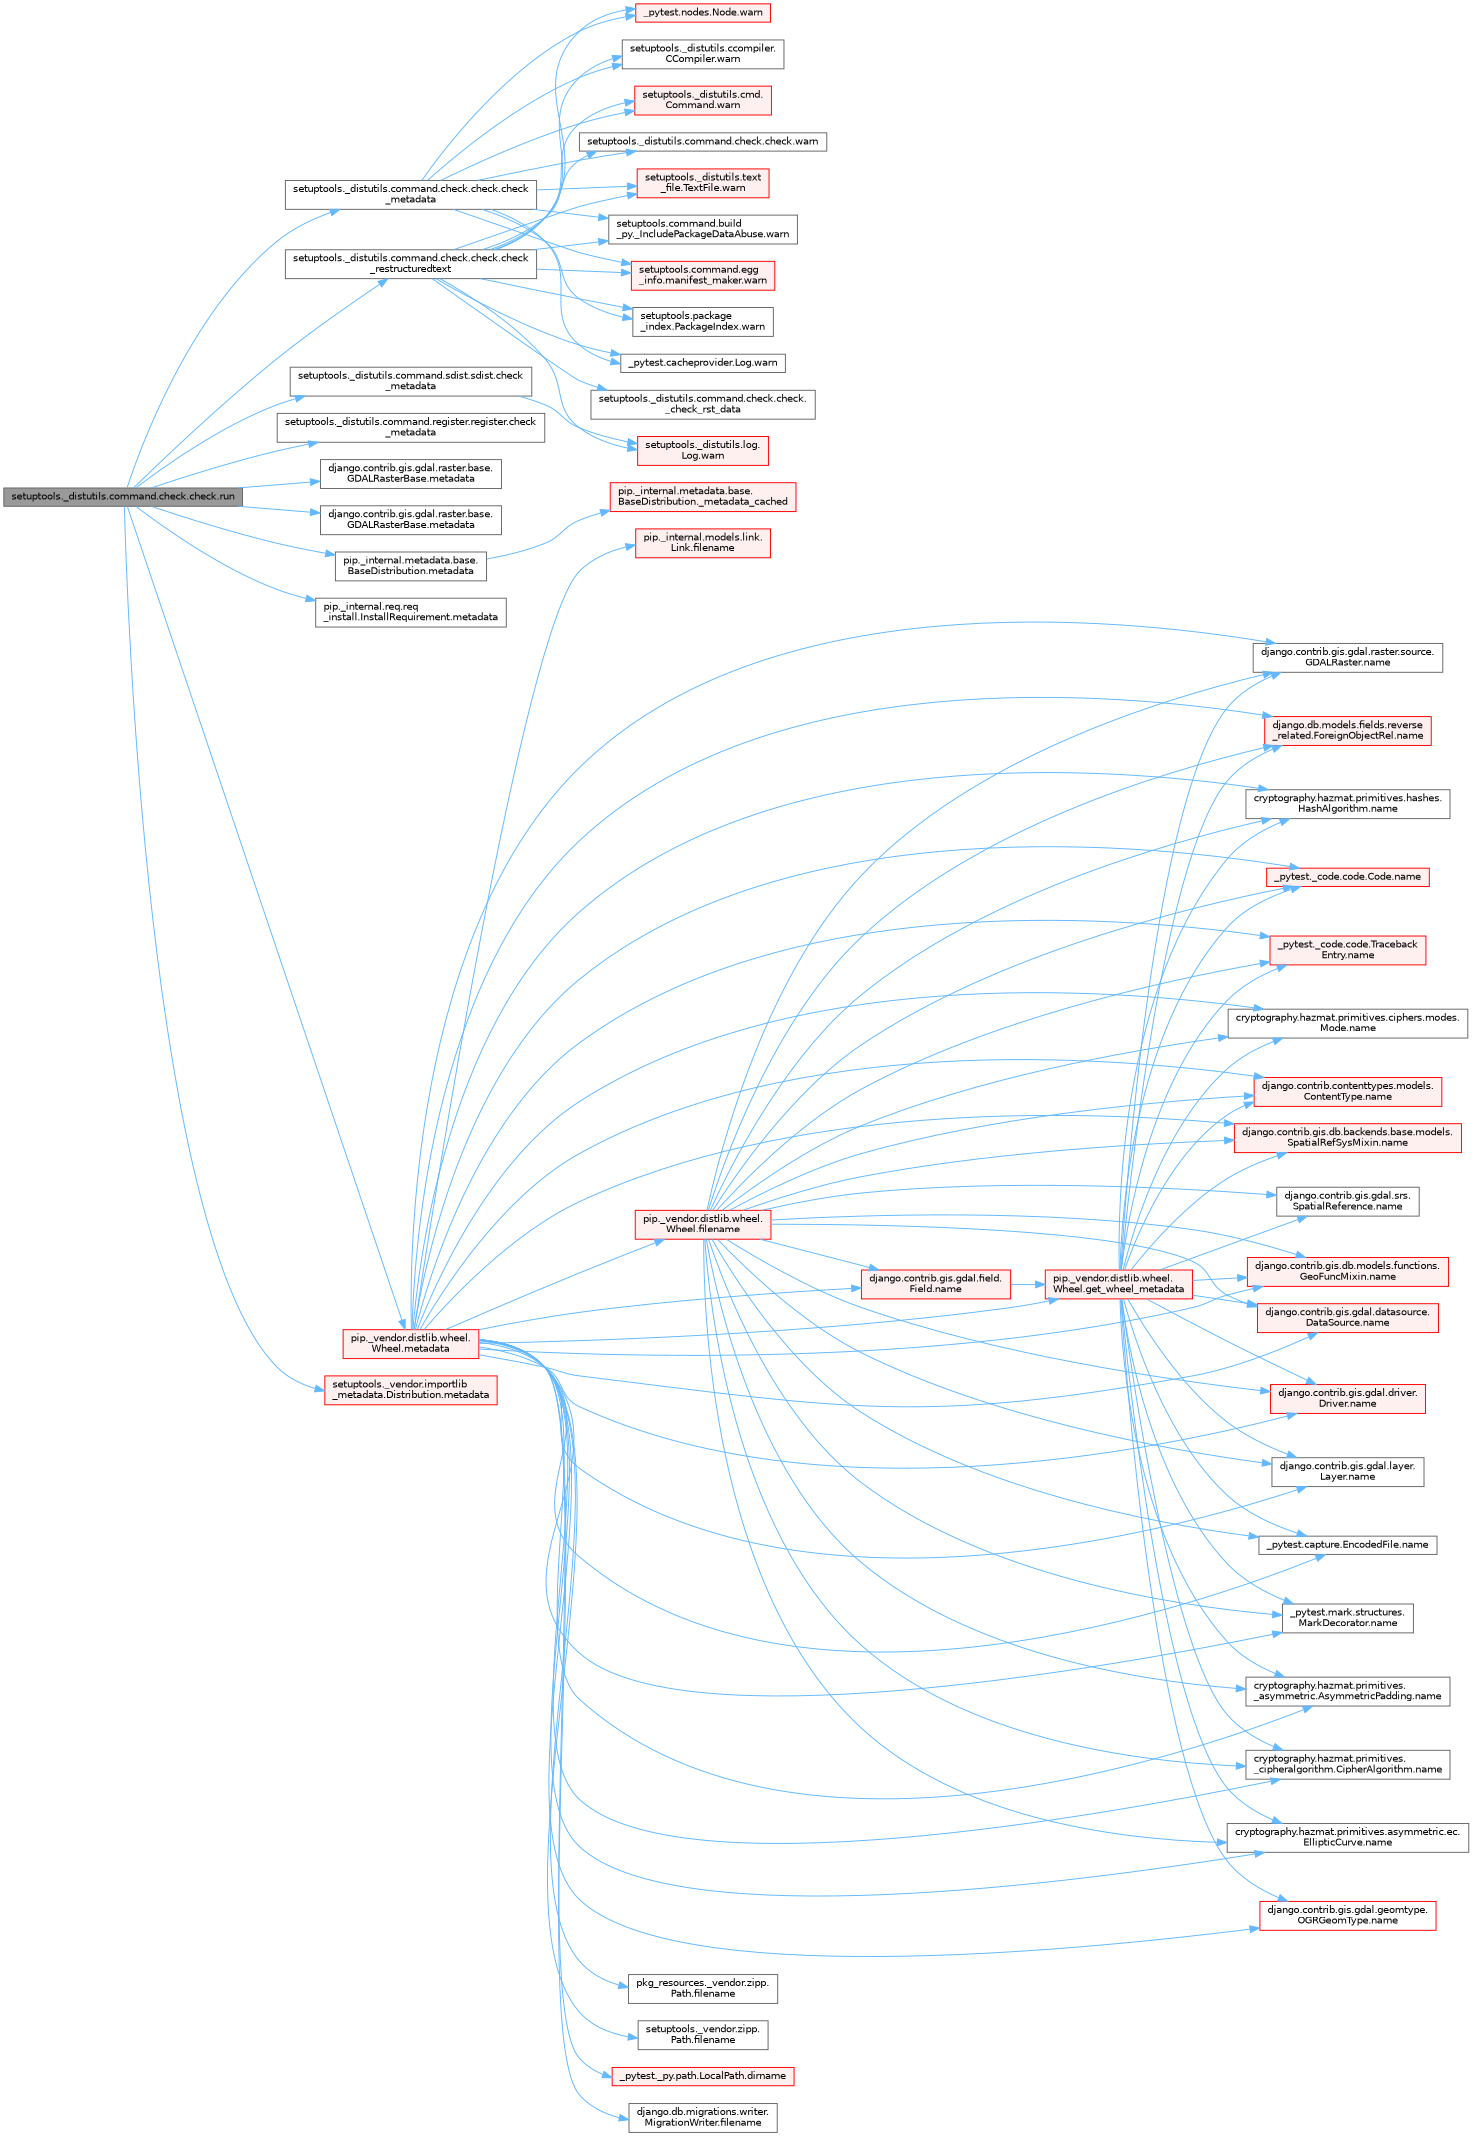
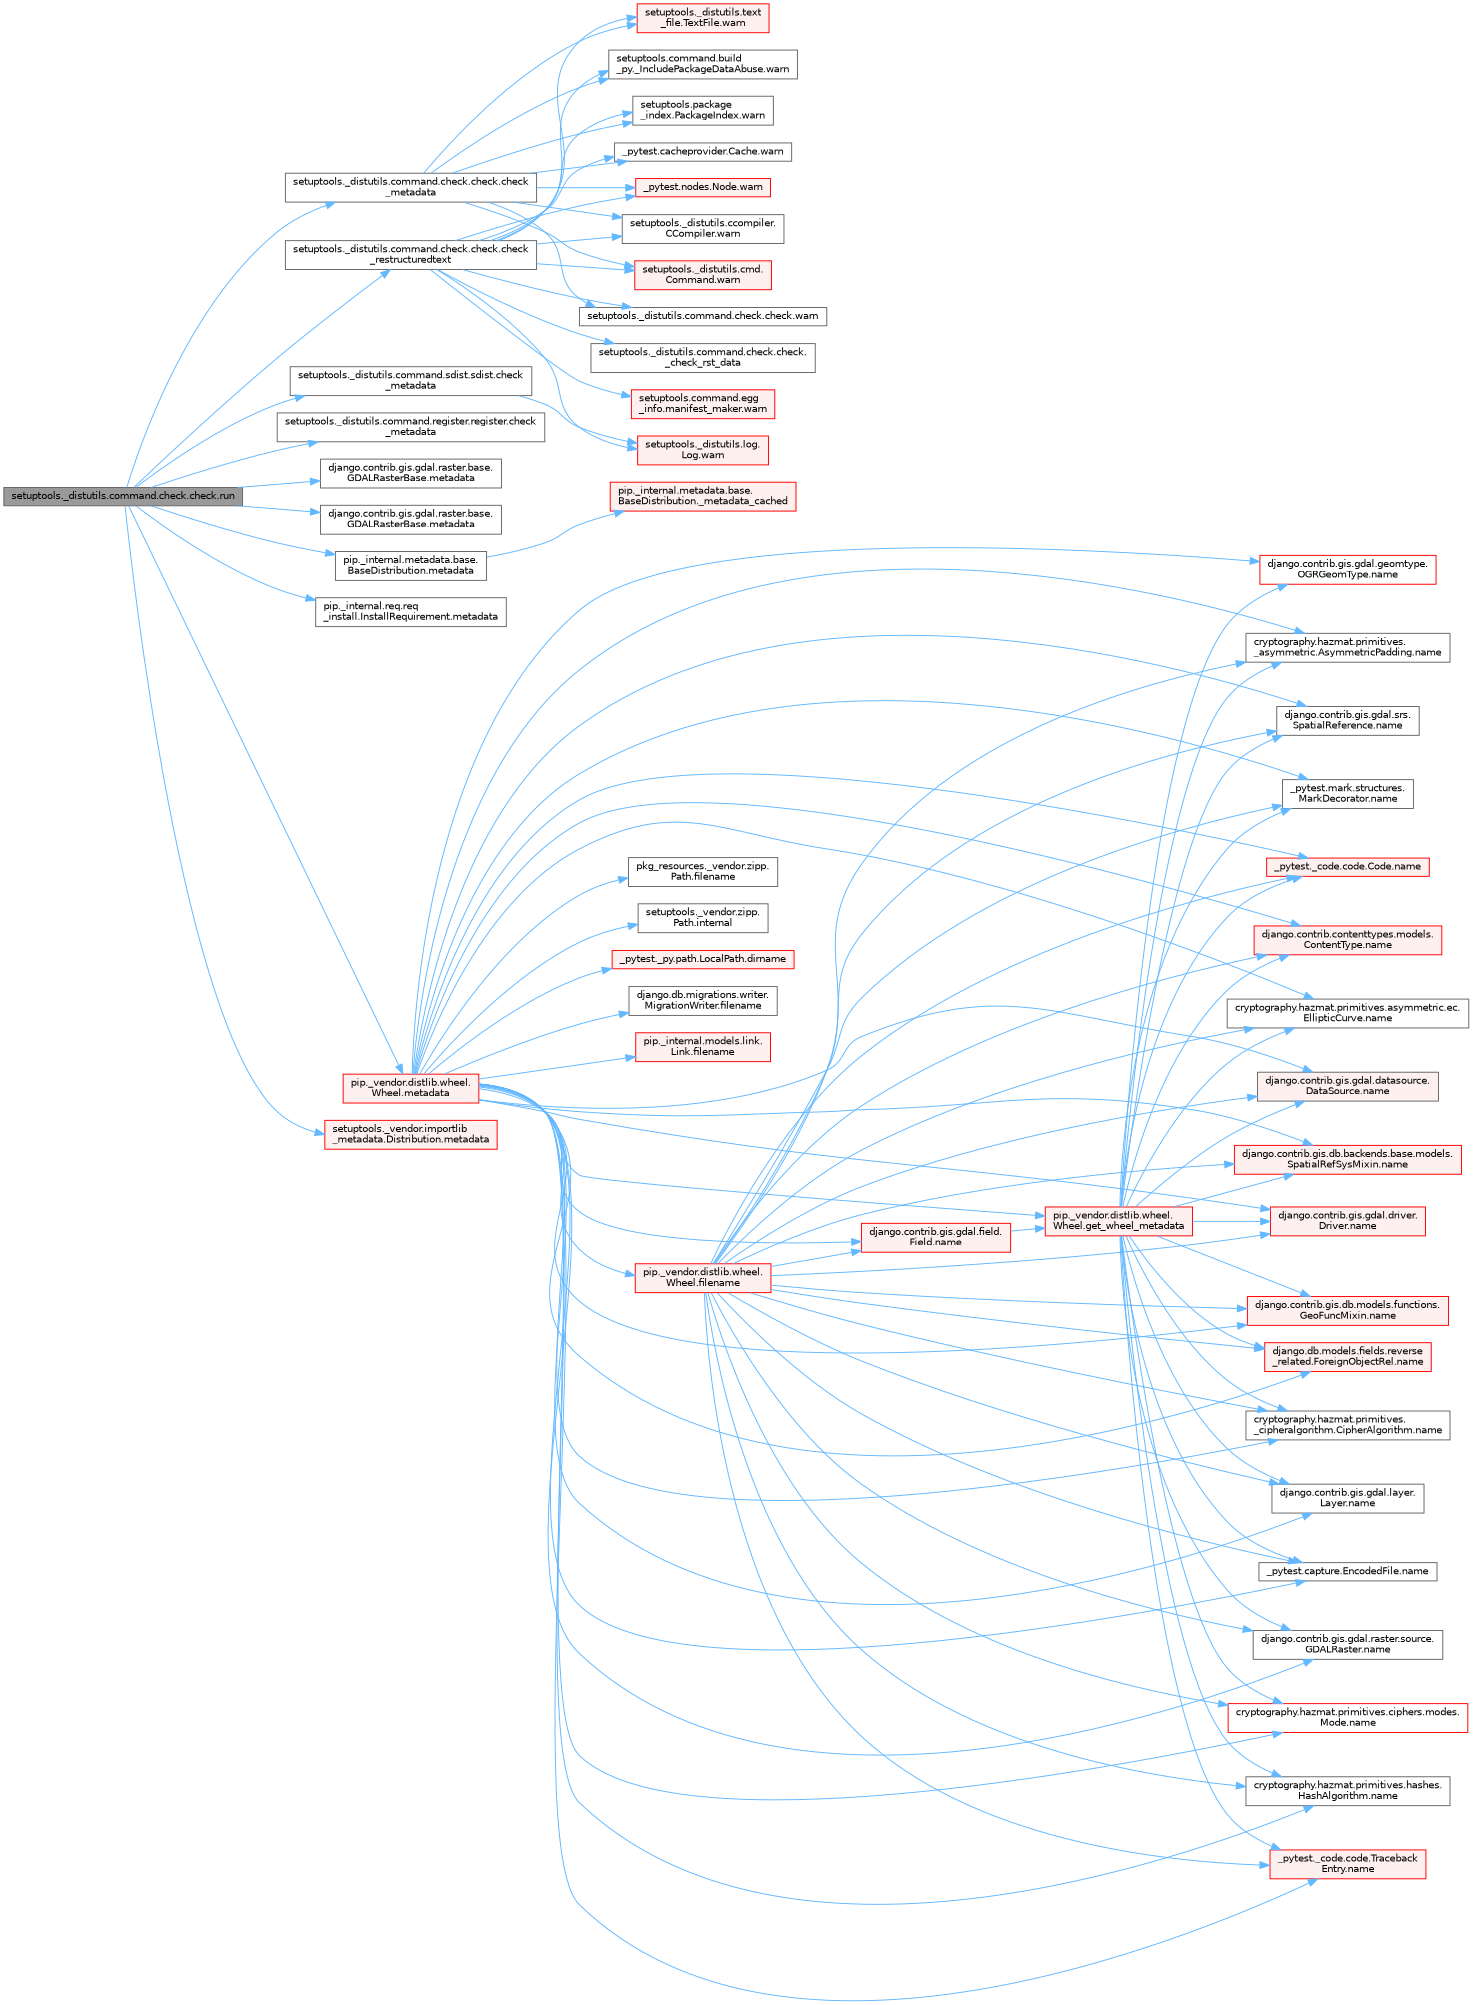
(499, 225) -> none
(703, 363) -> (703, 152)
none -> (738, 656)
(1348, 1024) -> (1348, 1718)
(1348, 1318) -> (1348, 1087)
(703, 2035) -> (703, 918)
